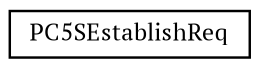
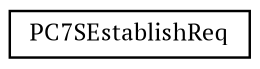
(130, 34) -> (130, 34)
